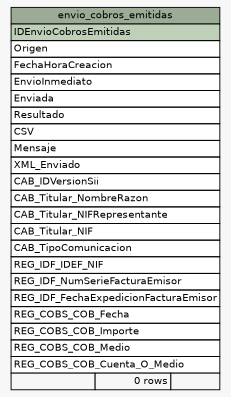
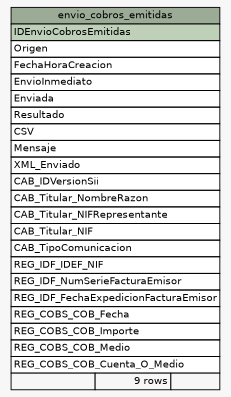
(151, 381) -> (151, 381)
